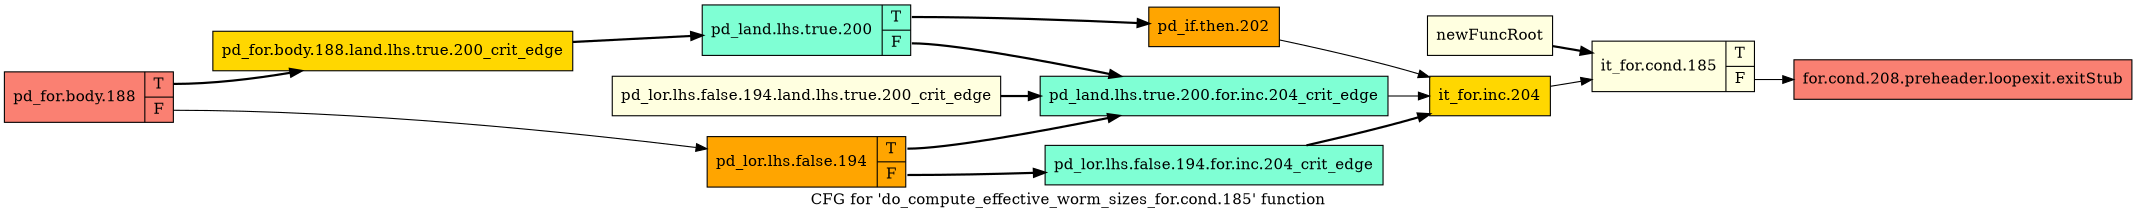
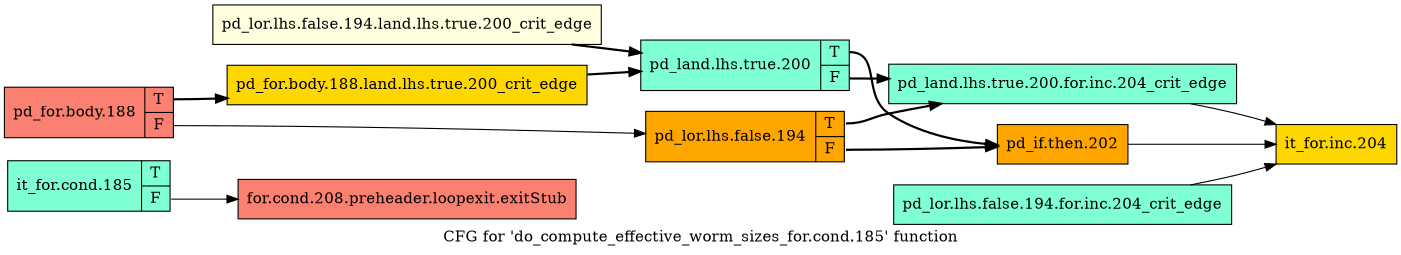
(1490, 36) -> none
(1673, 66) -> (89, 186)
(1566, 84) -> none
(1015, 96) -> (601, 48)
(1363, 132) -> (1228, 177)
(971, 174) -> (916, 149)
